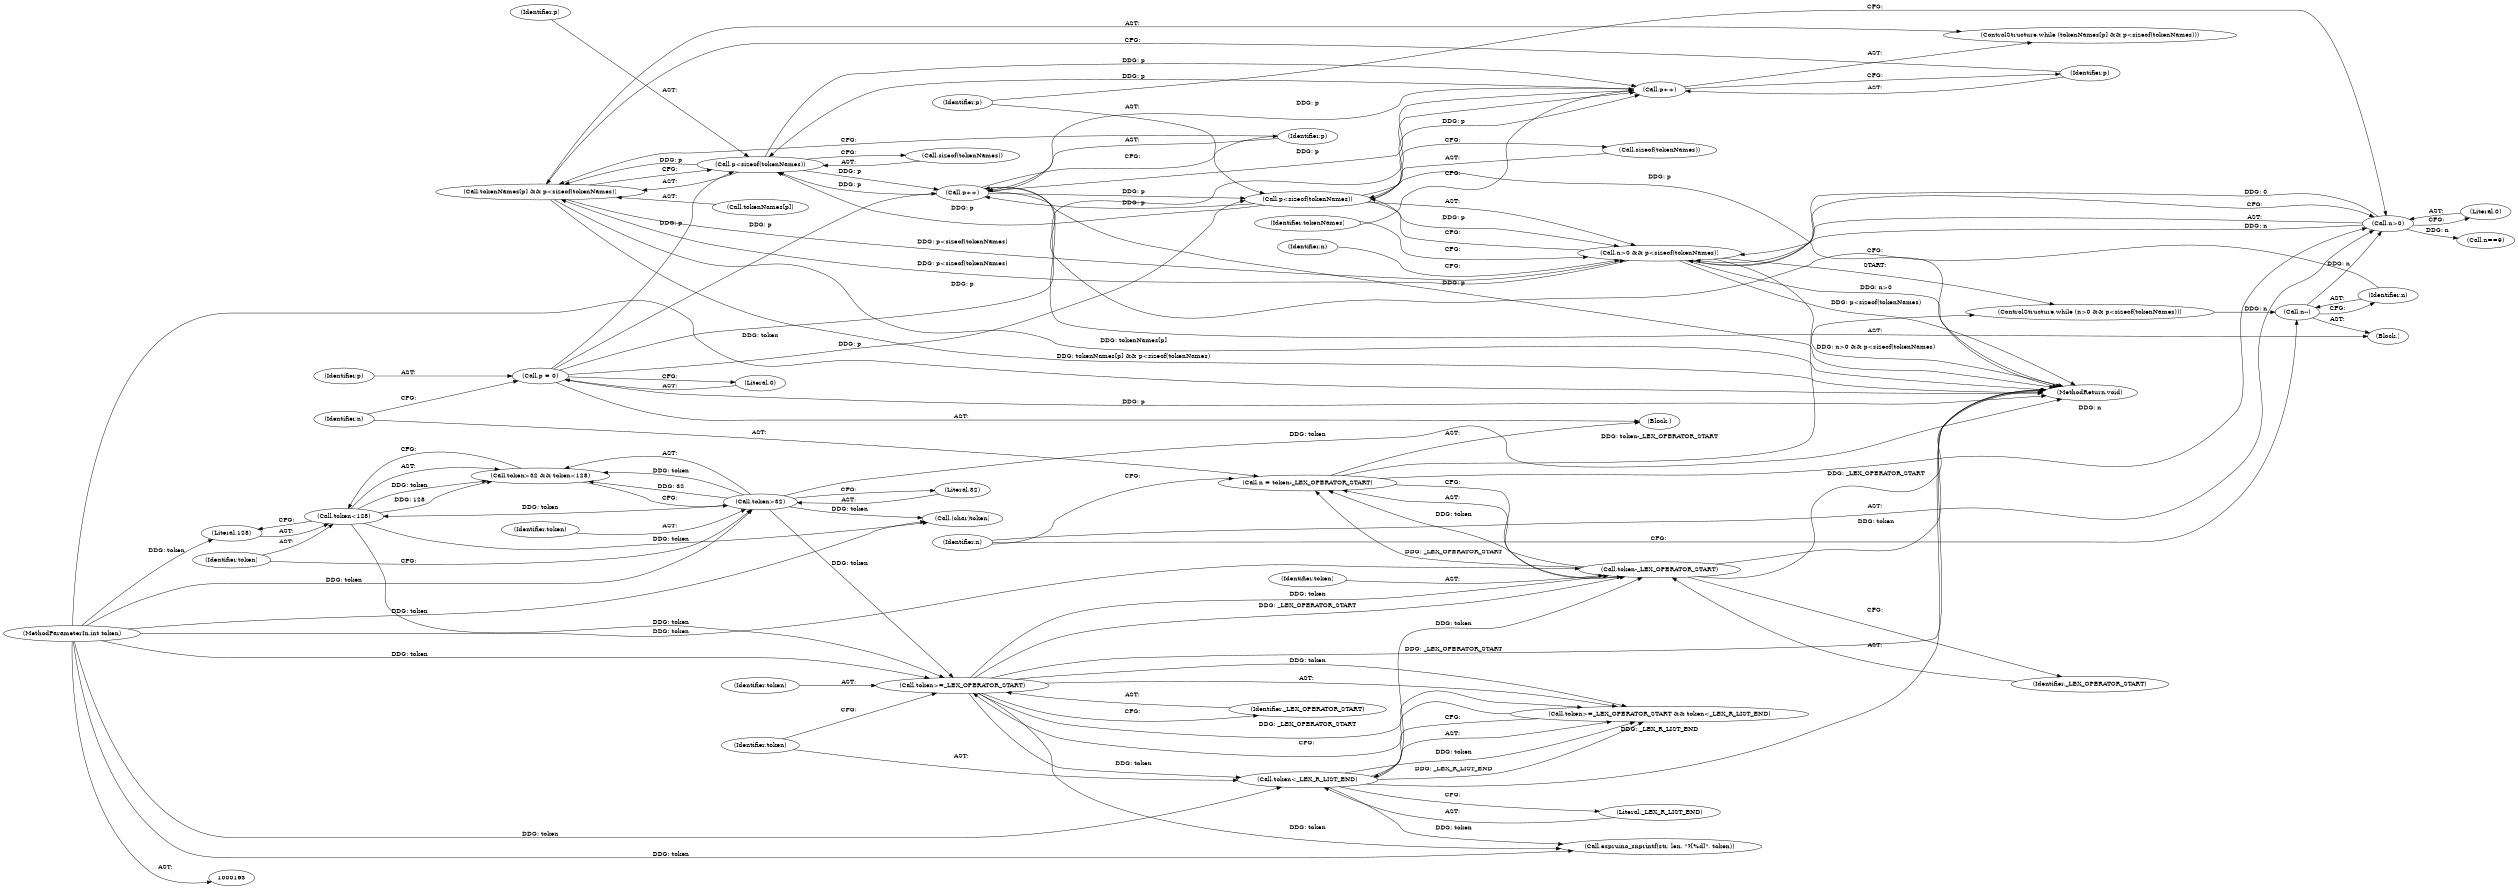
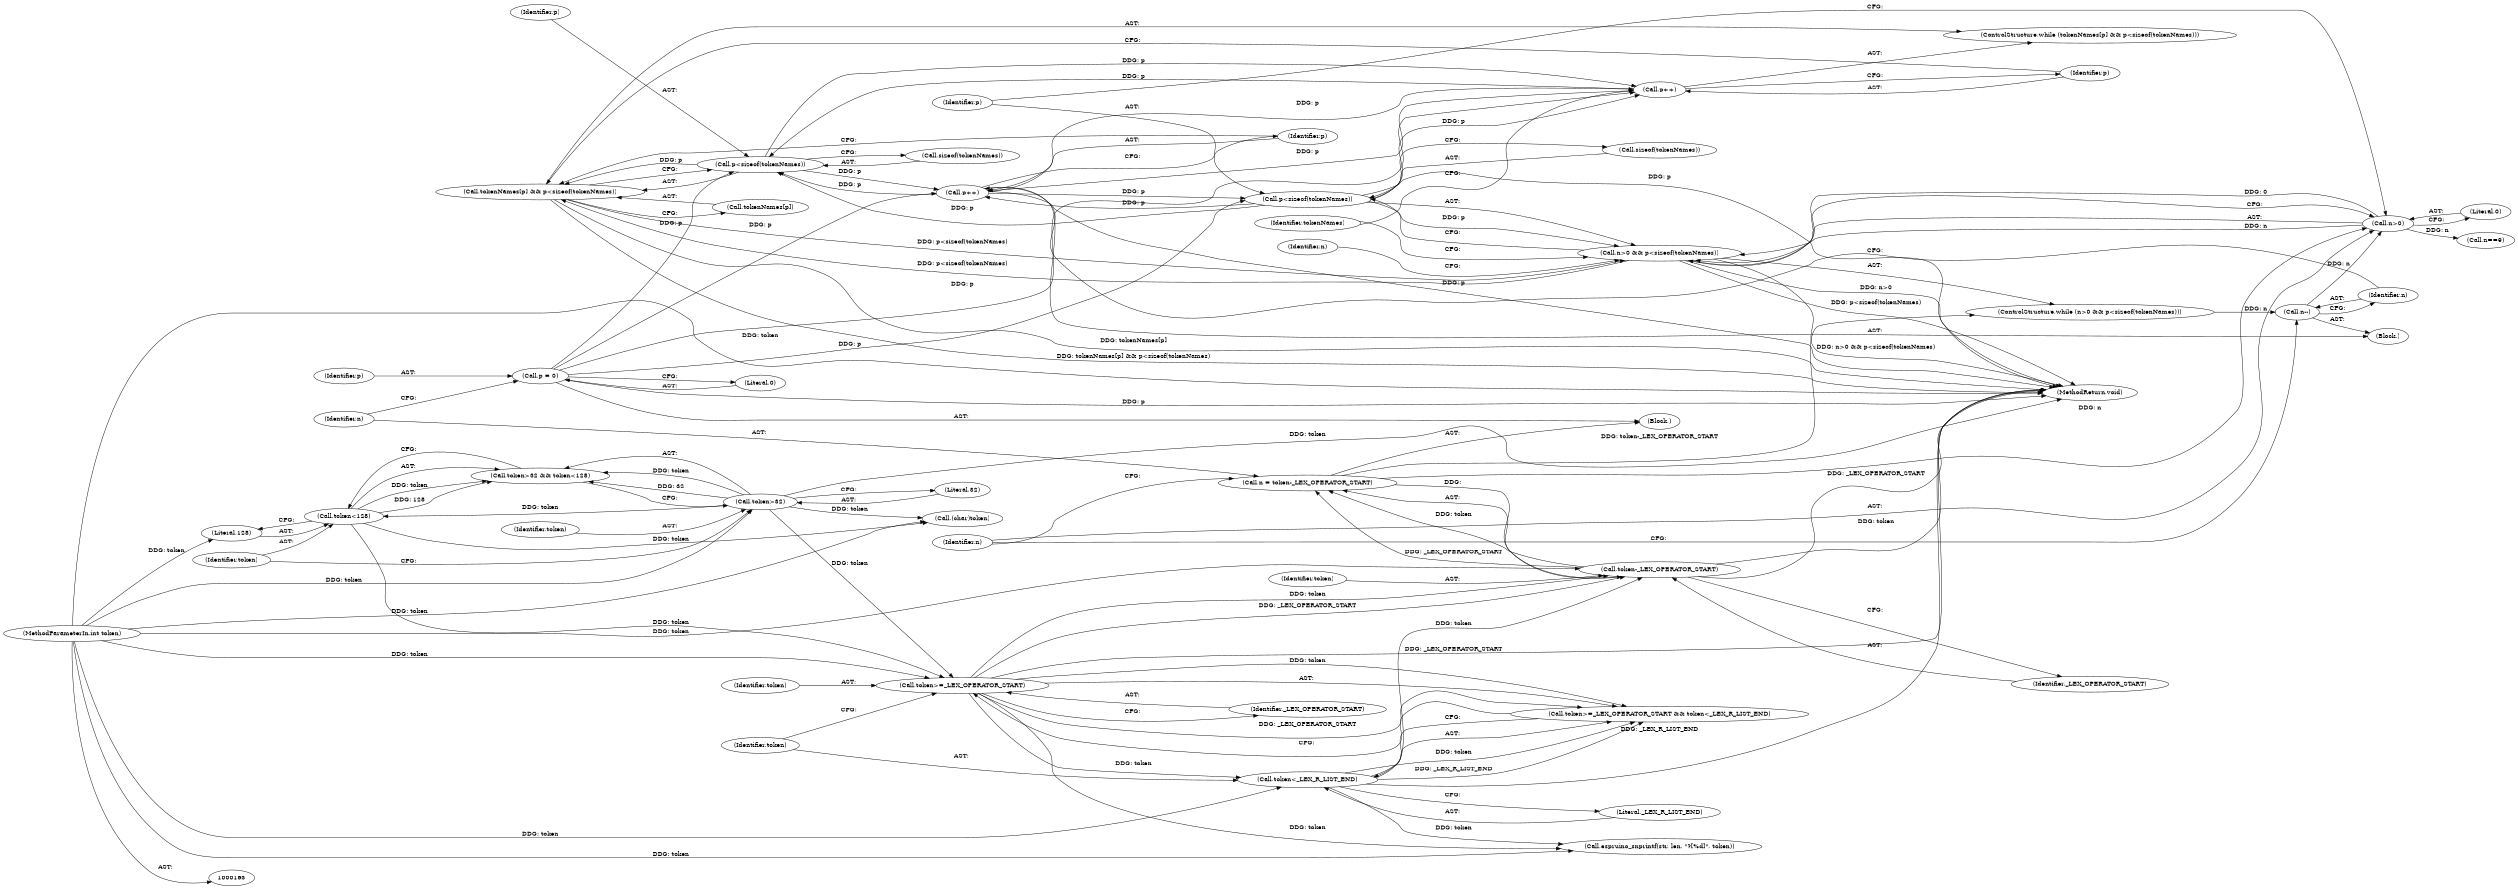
none -> (647, 216)
(1876, 265) -> (1876, 265)
(1454, 482) -> (1454, 482)
